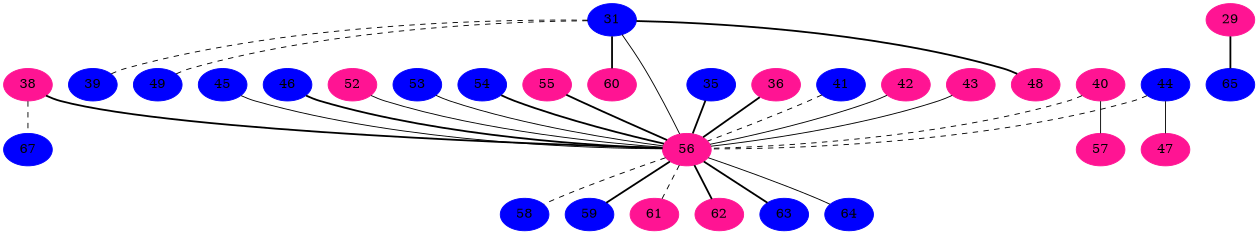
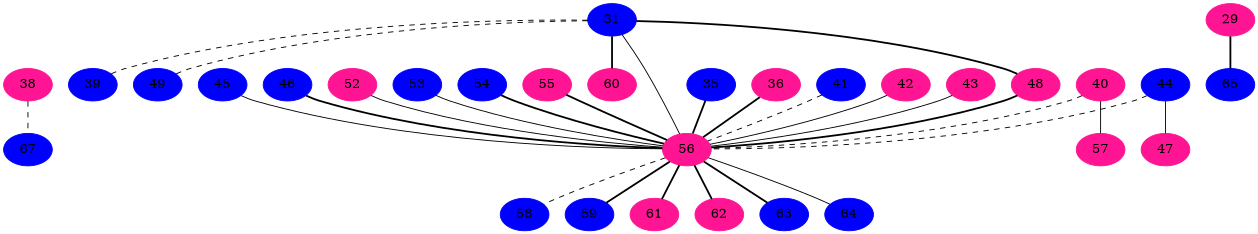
(353, 134) -> (866, 131)
(671, 182) -> (671, 182)
